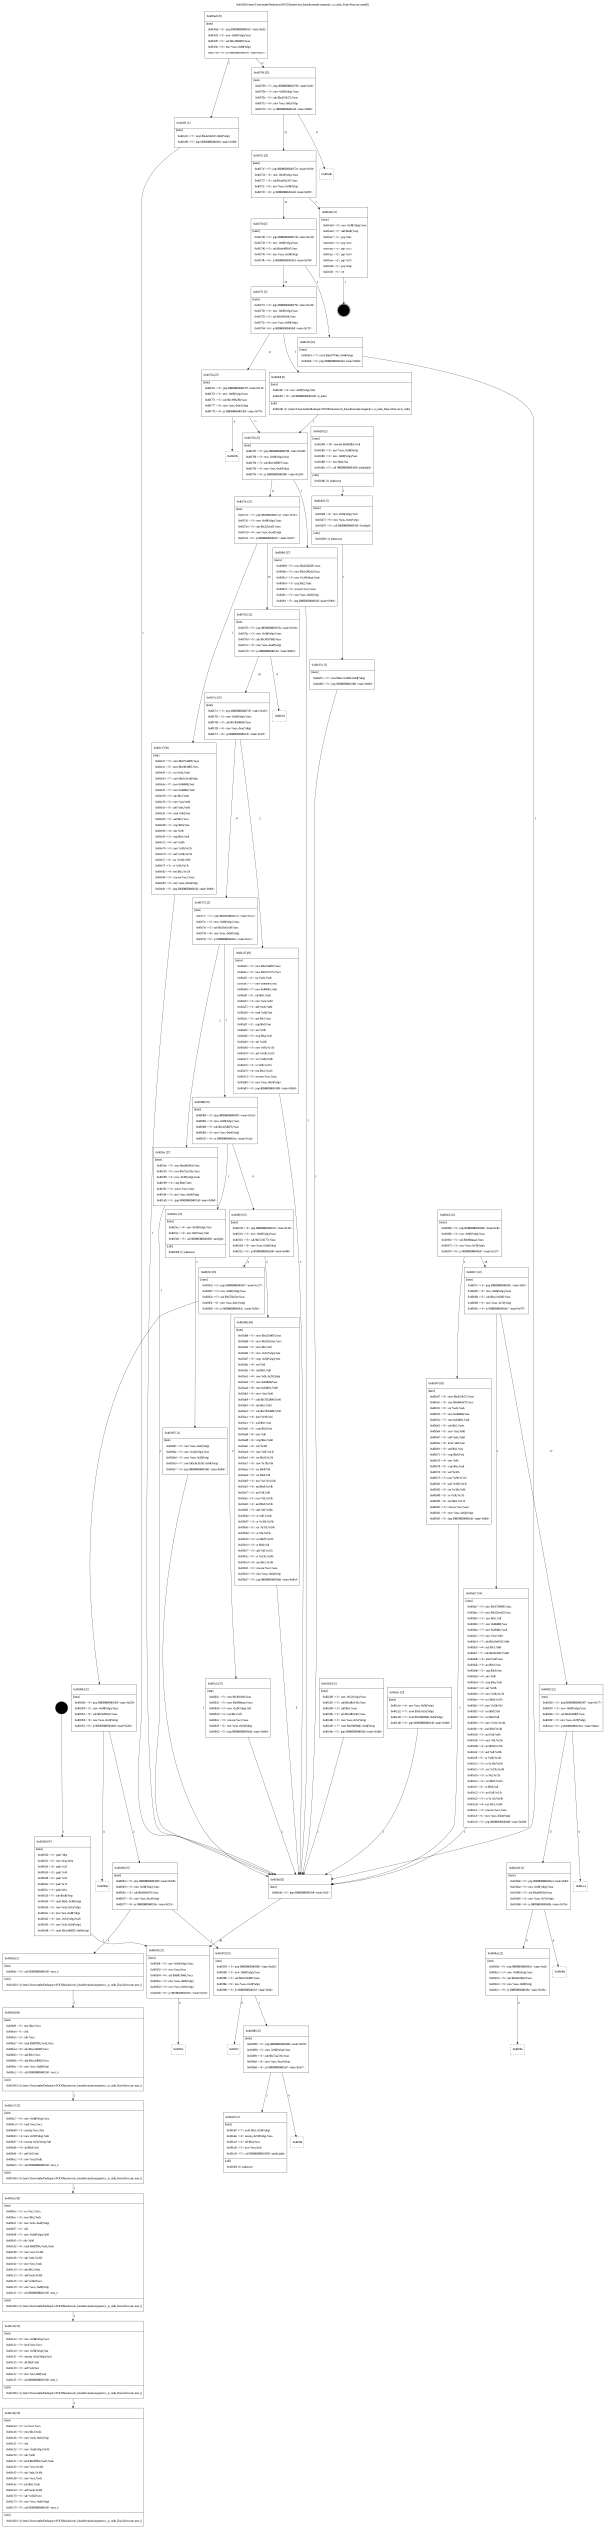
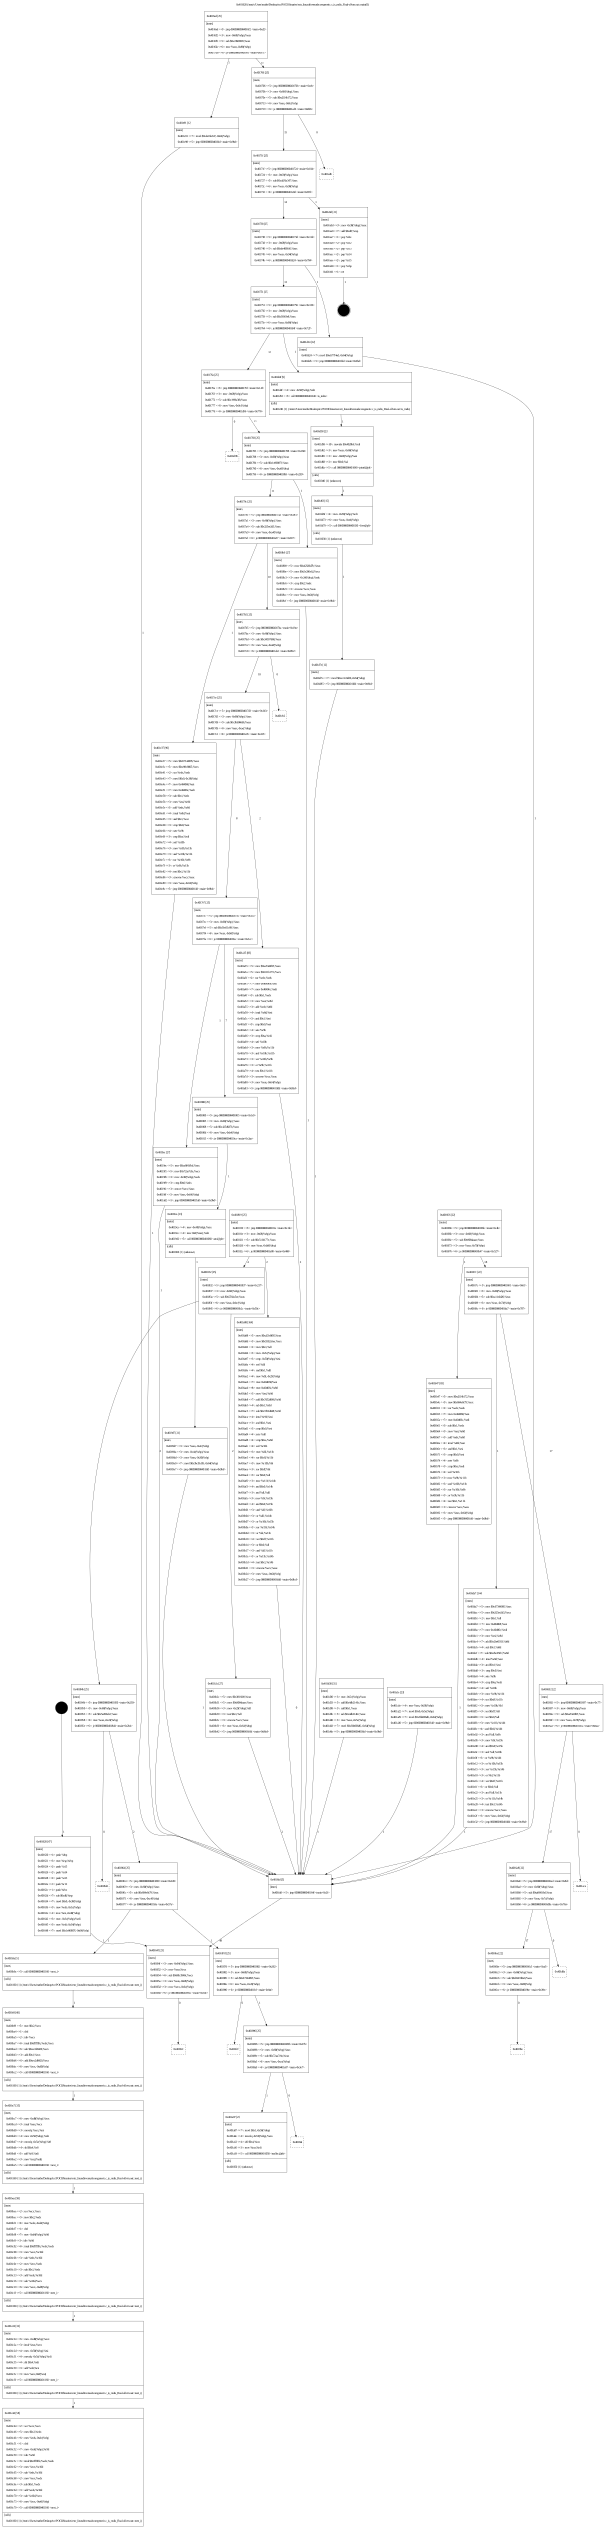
(309, 423) -> (341, 420)
(243, 1176) -> none
